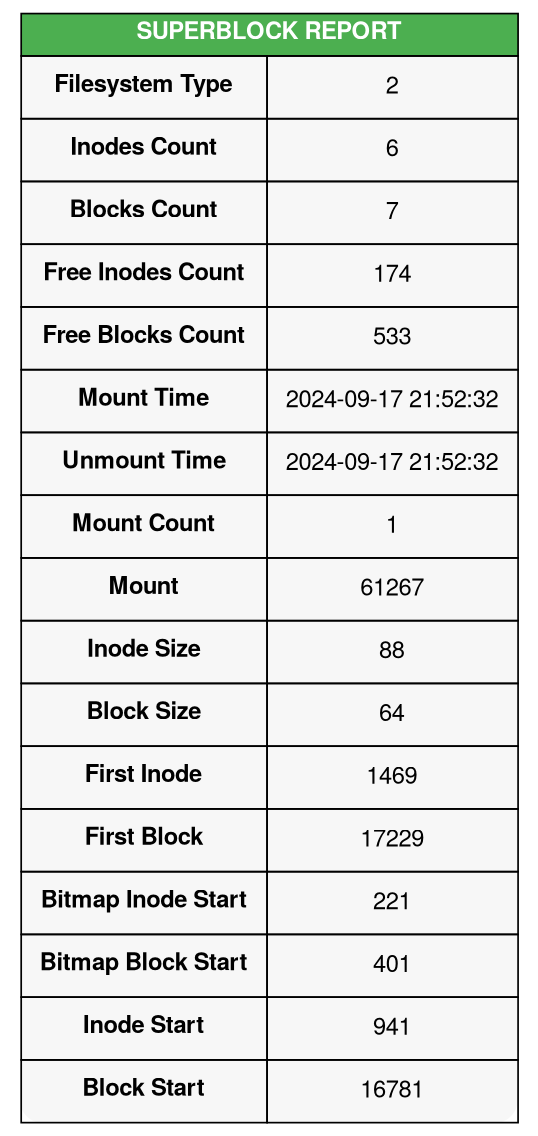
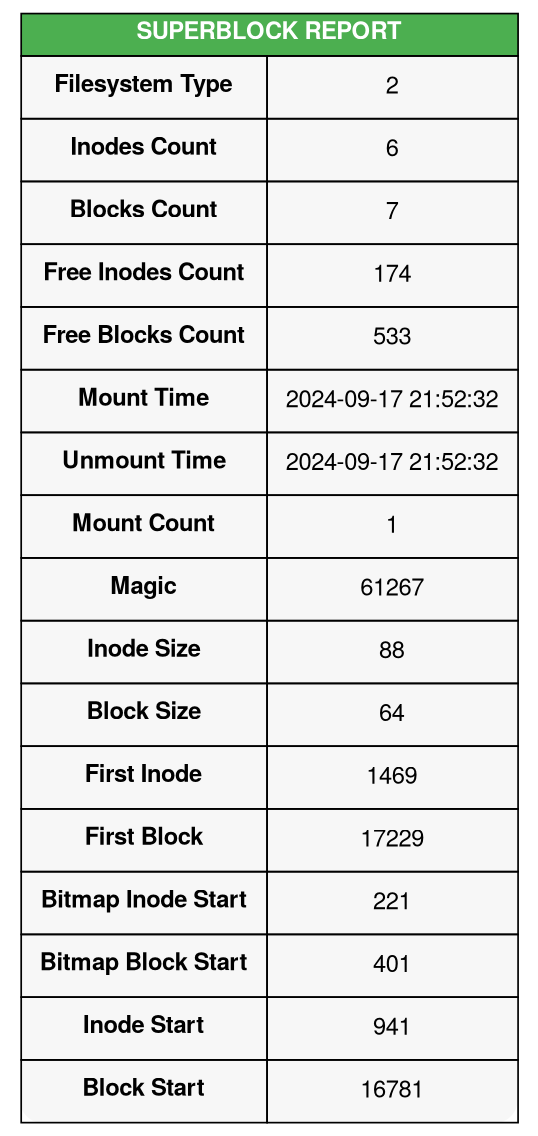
(144, 587) -> (144, 587)
